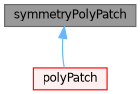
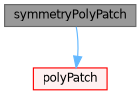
(63, 53) -> (78, 41)
